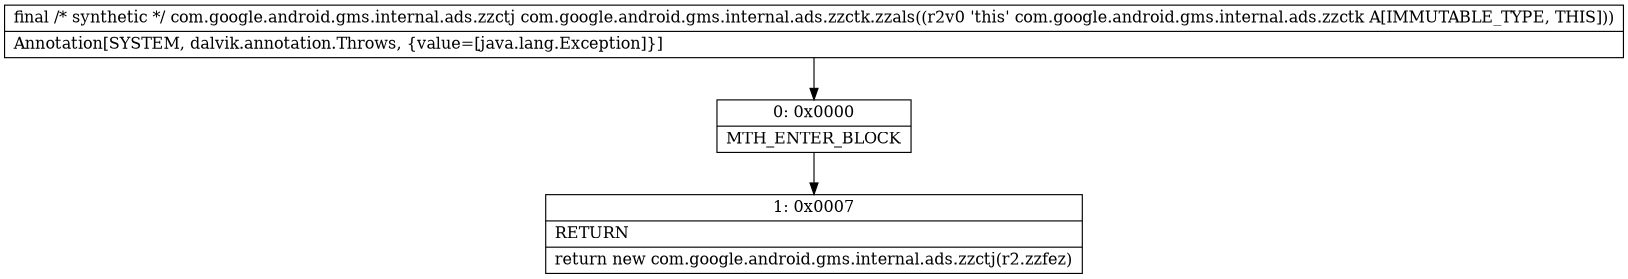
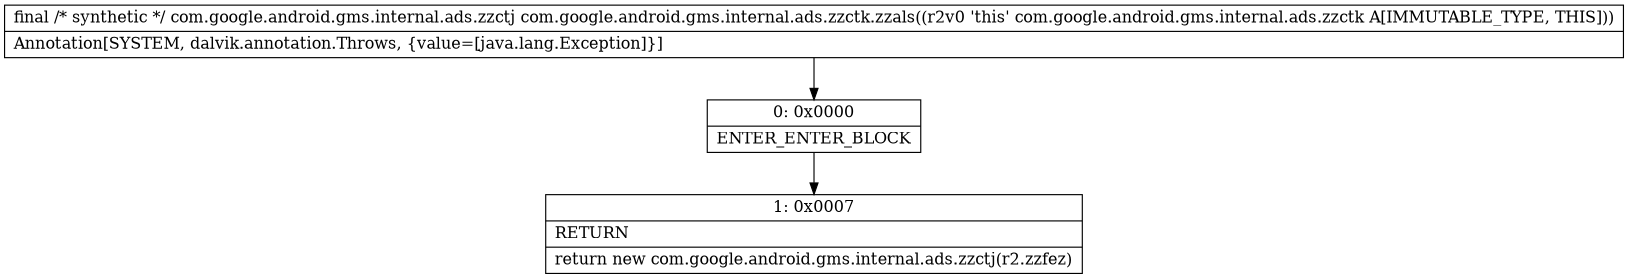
(814, 139) -> (814, 139)
